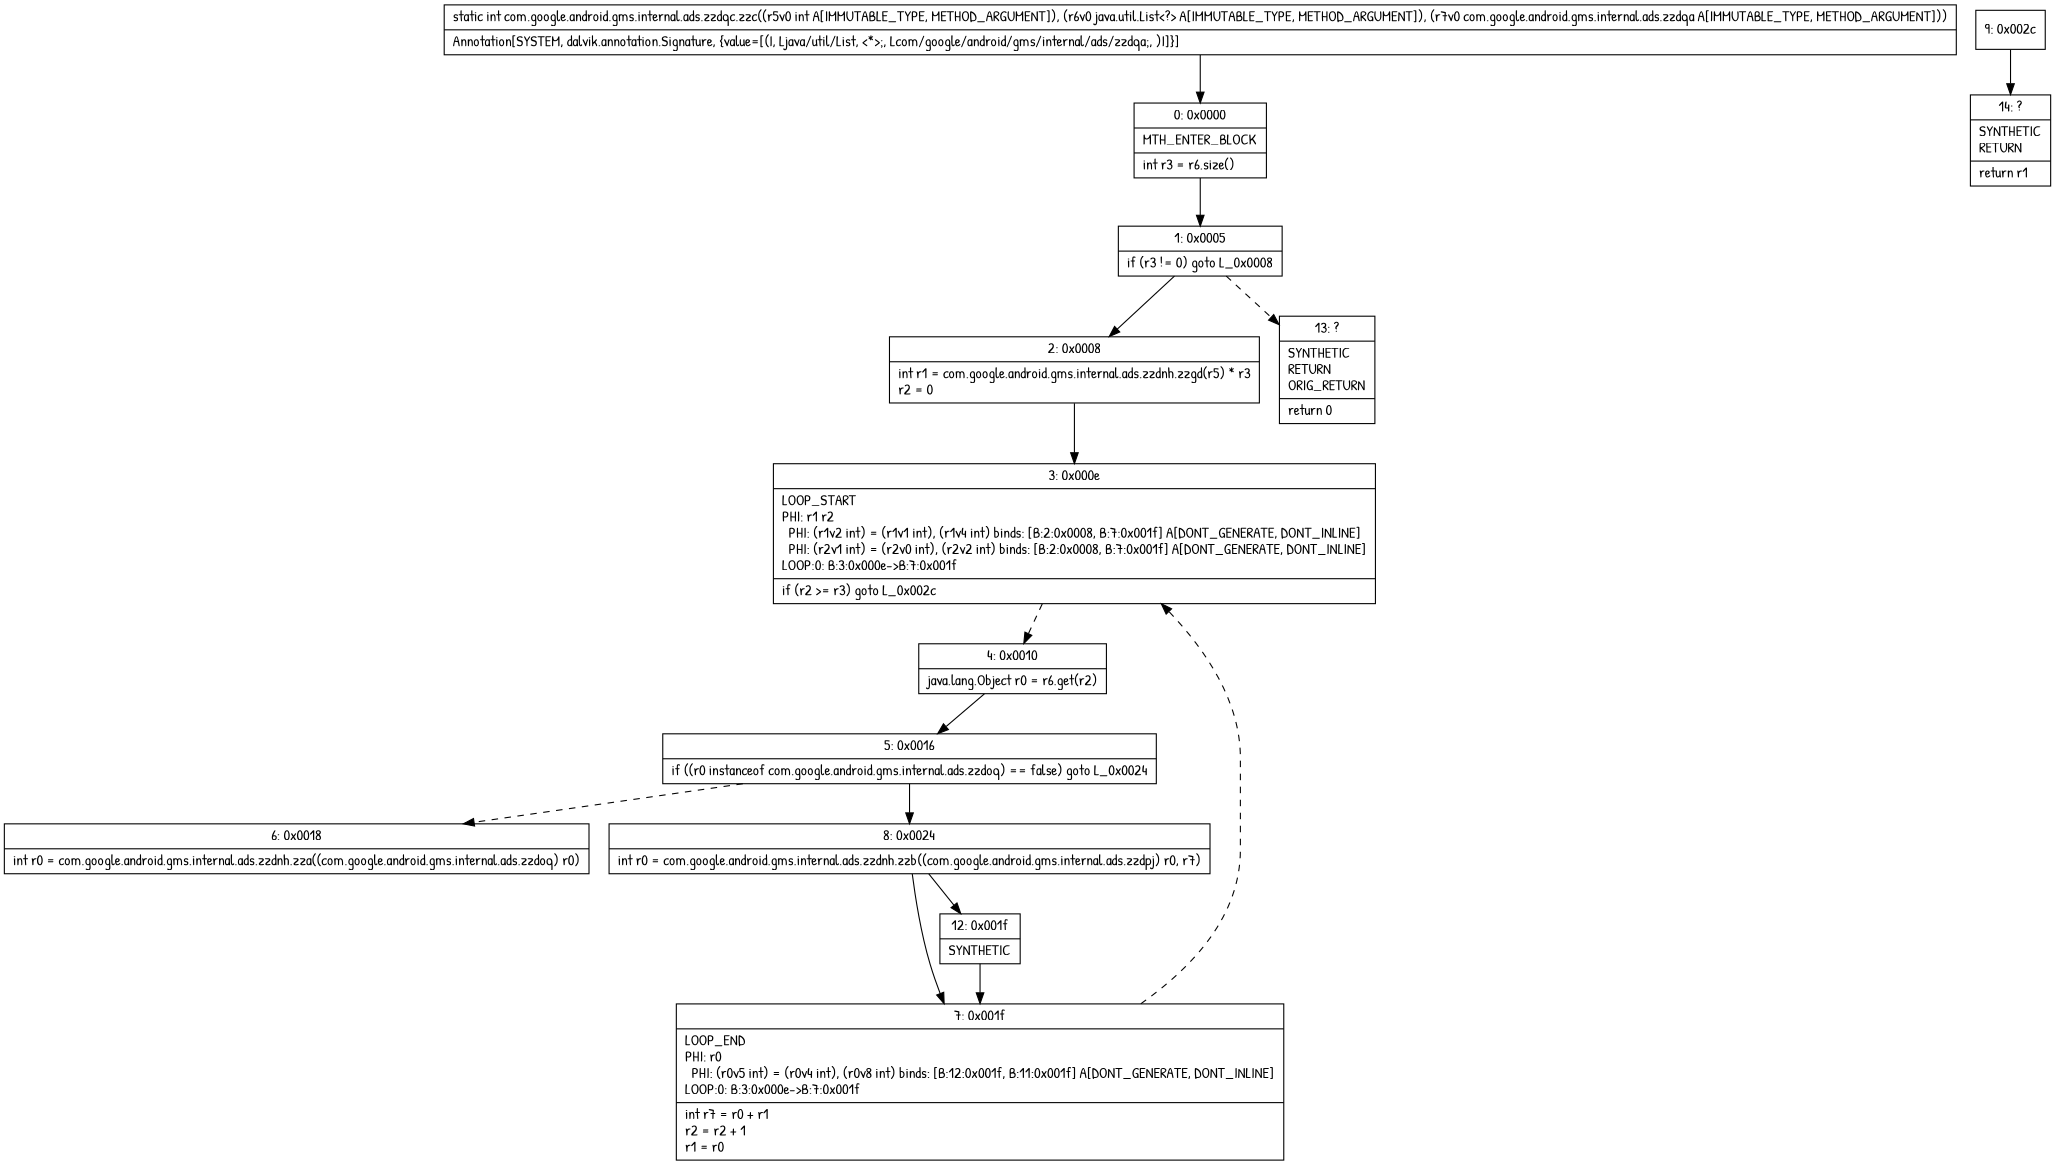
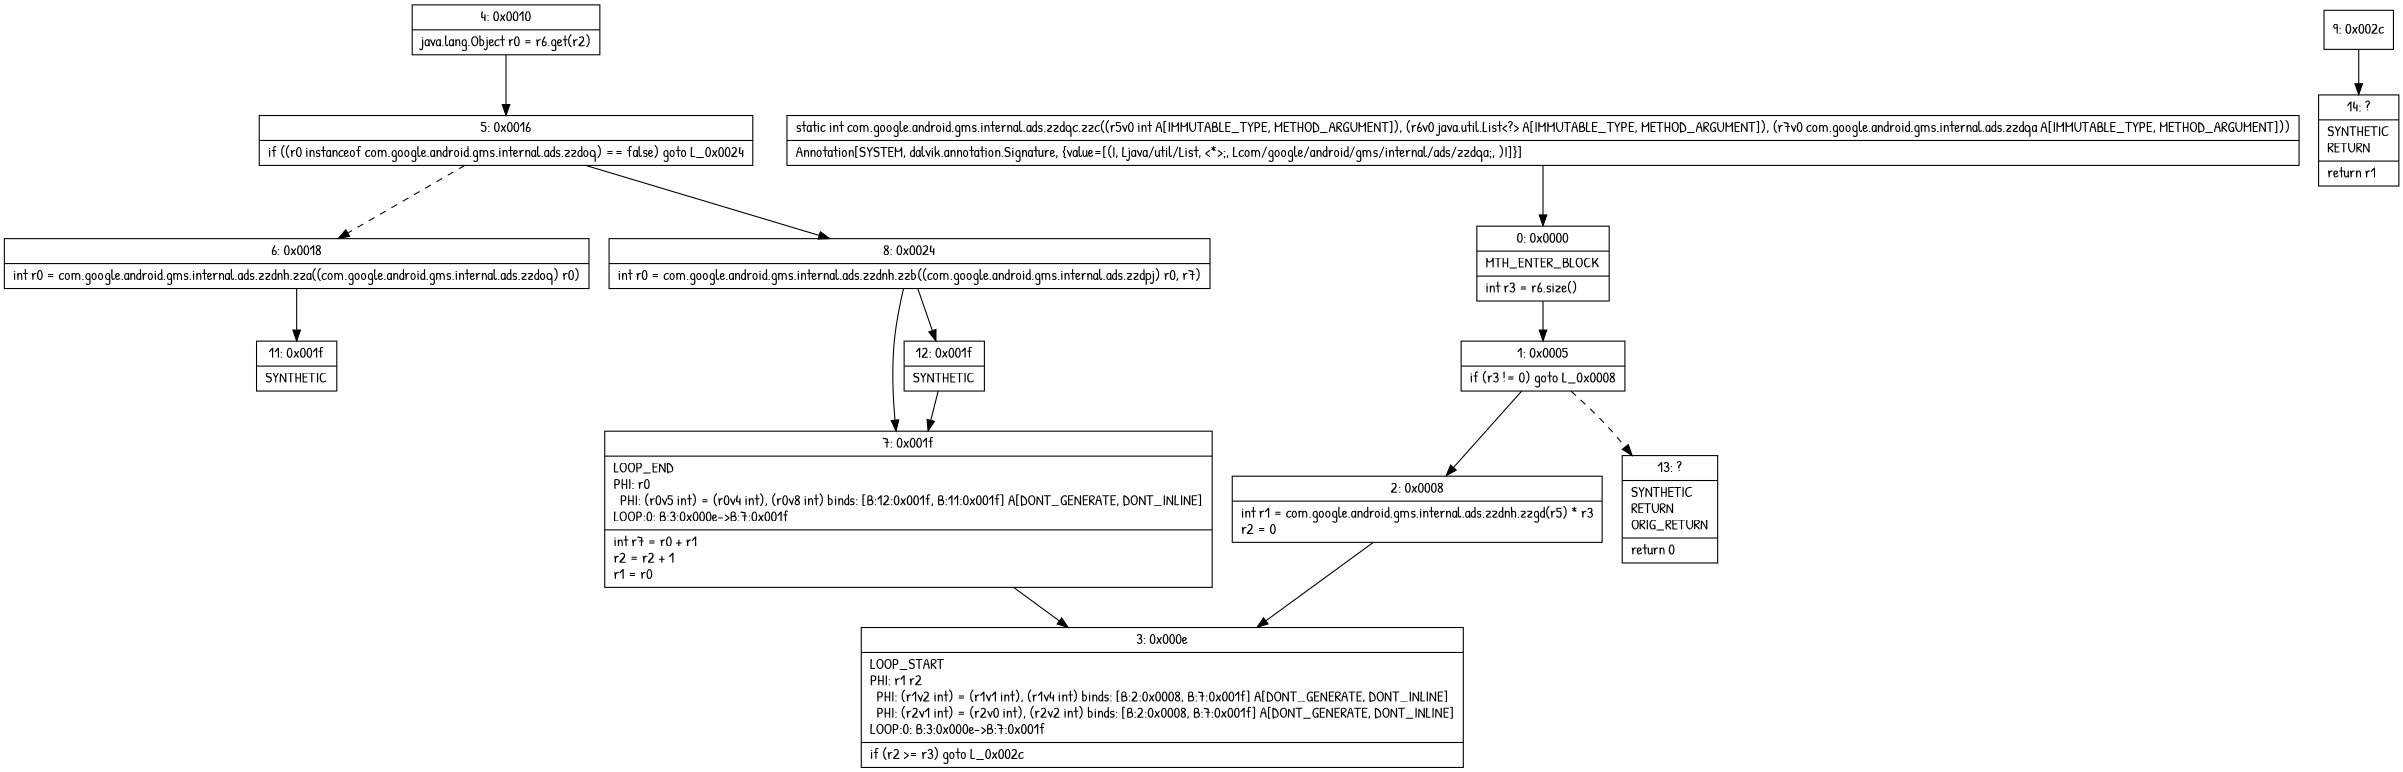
none -> (297, 366)
(1035, 619) -> none
(1240, 816) -> (1037, 604)
